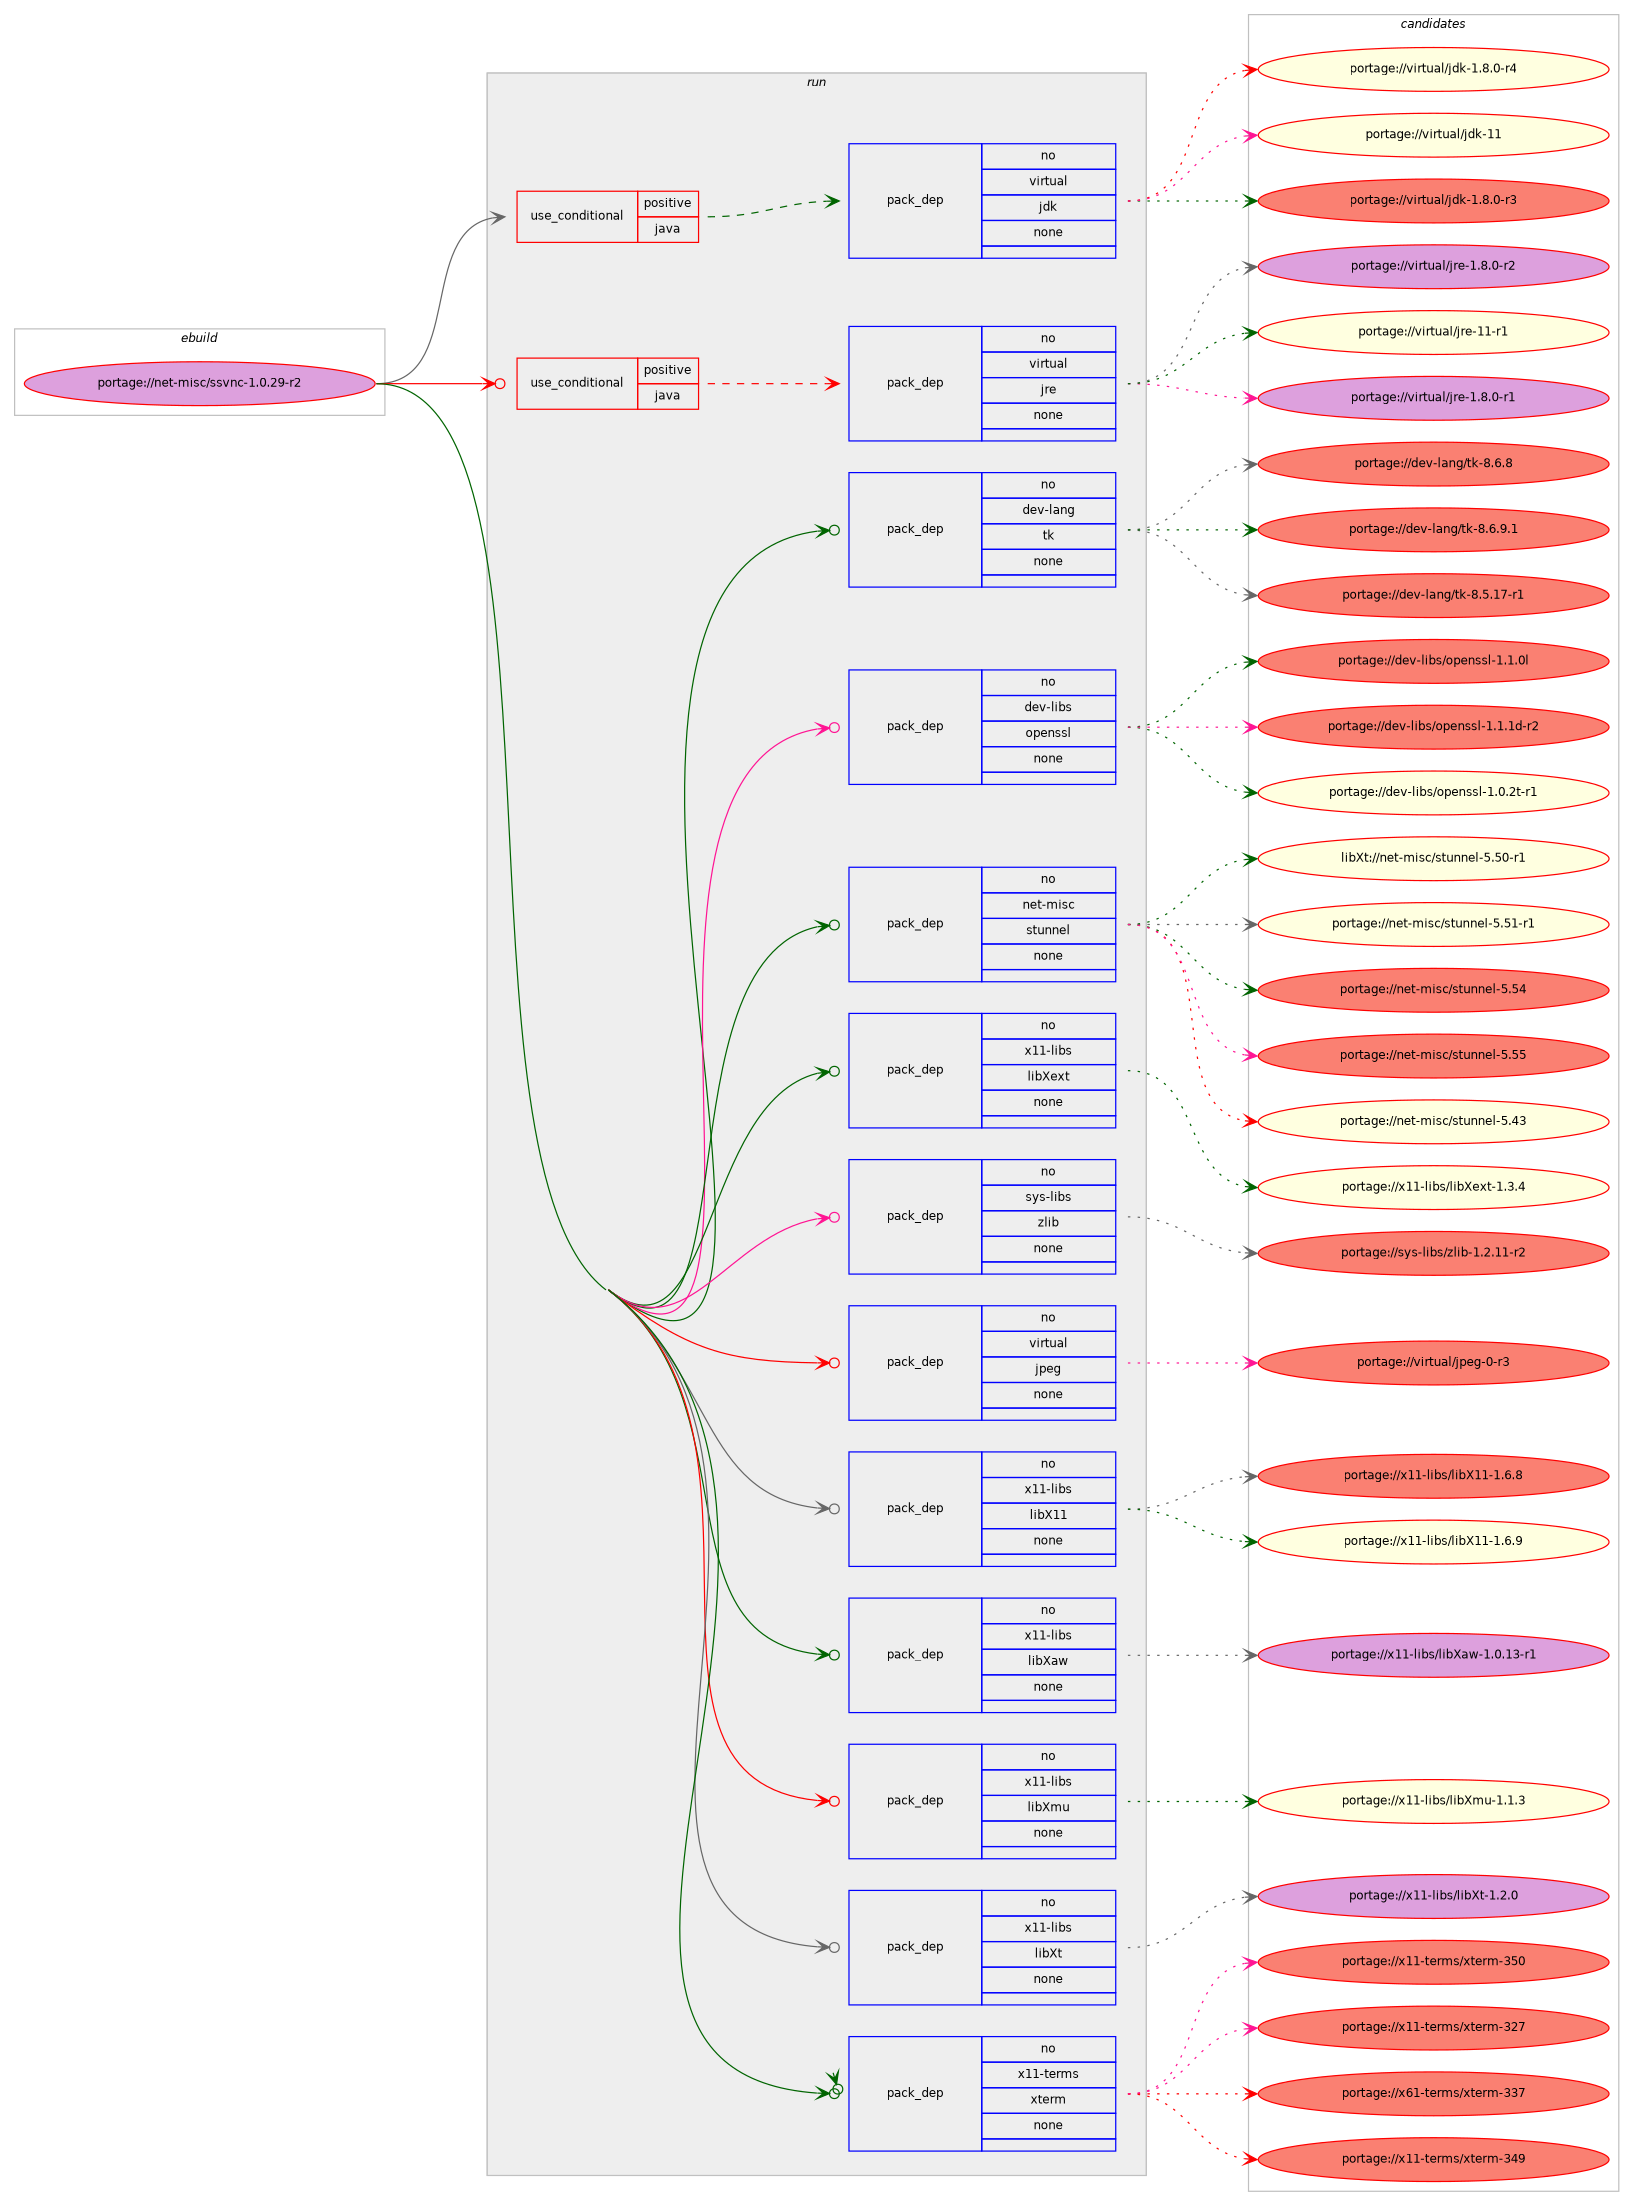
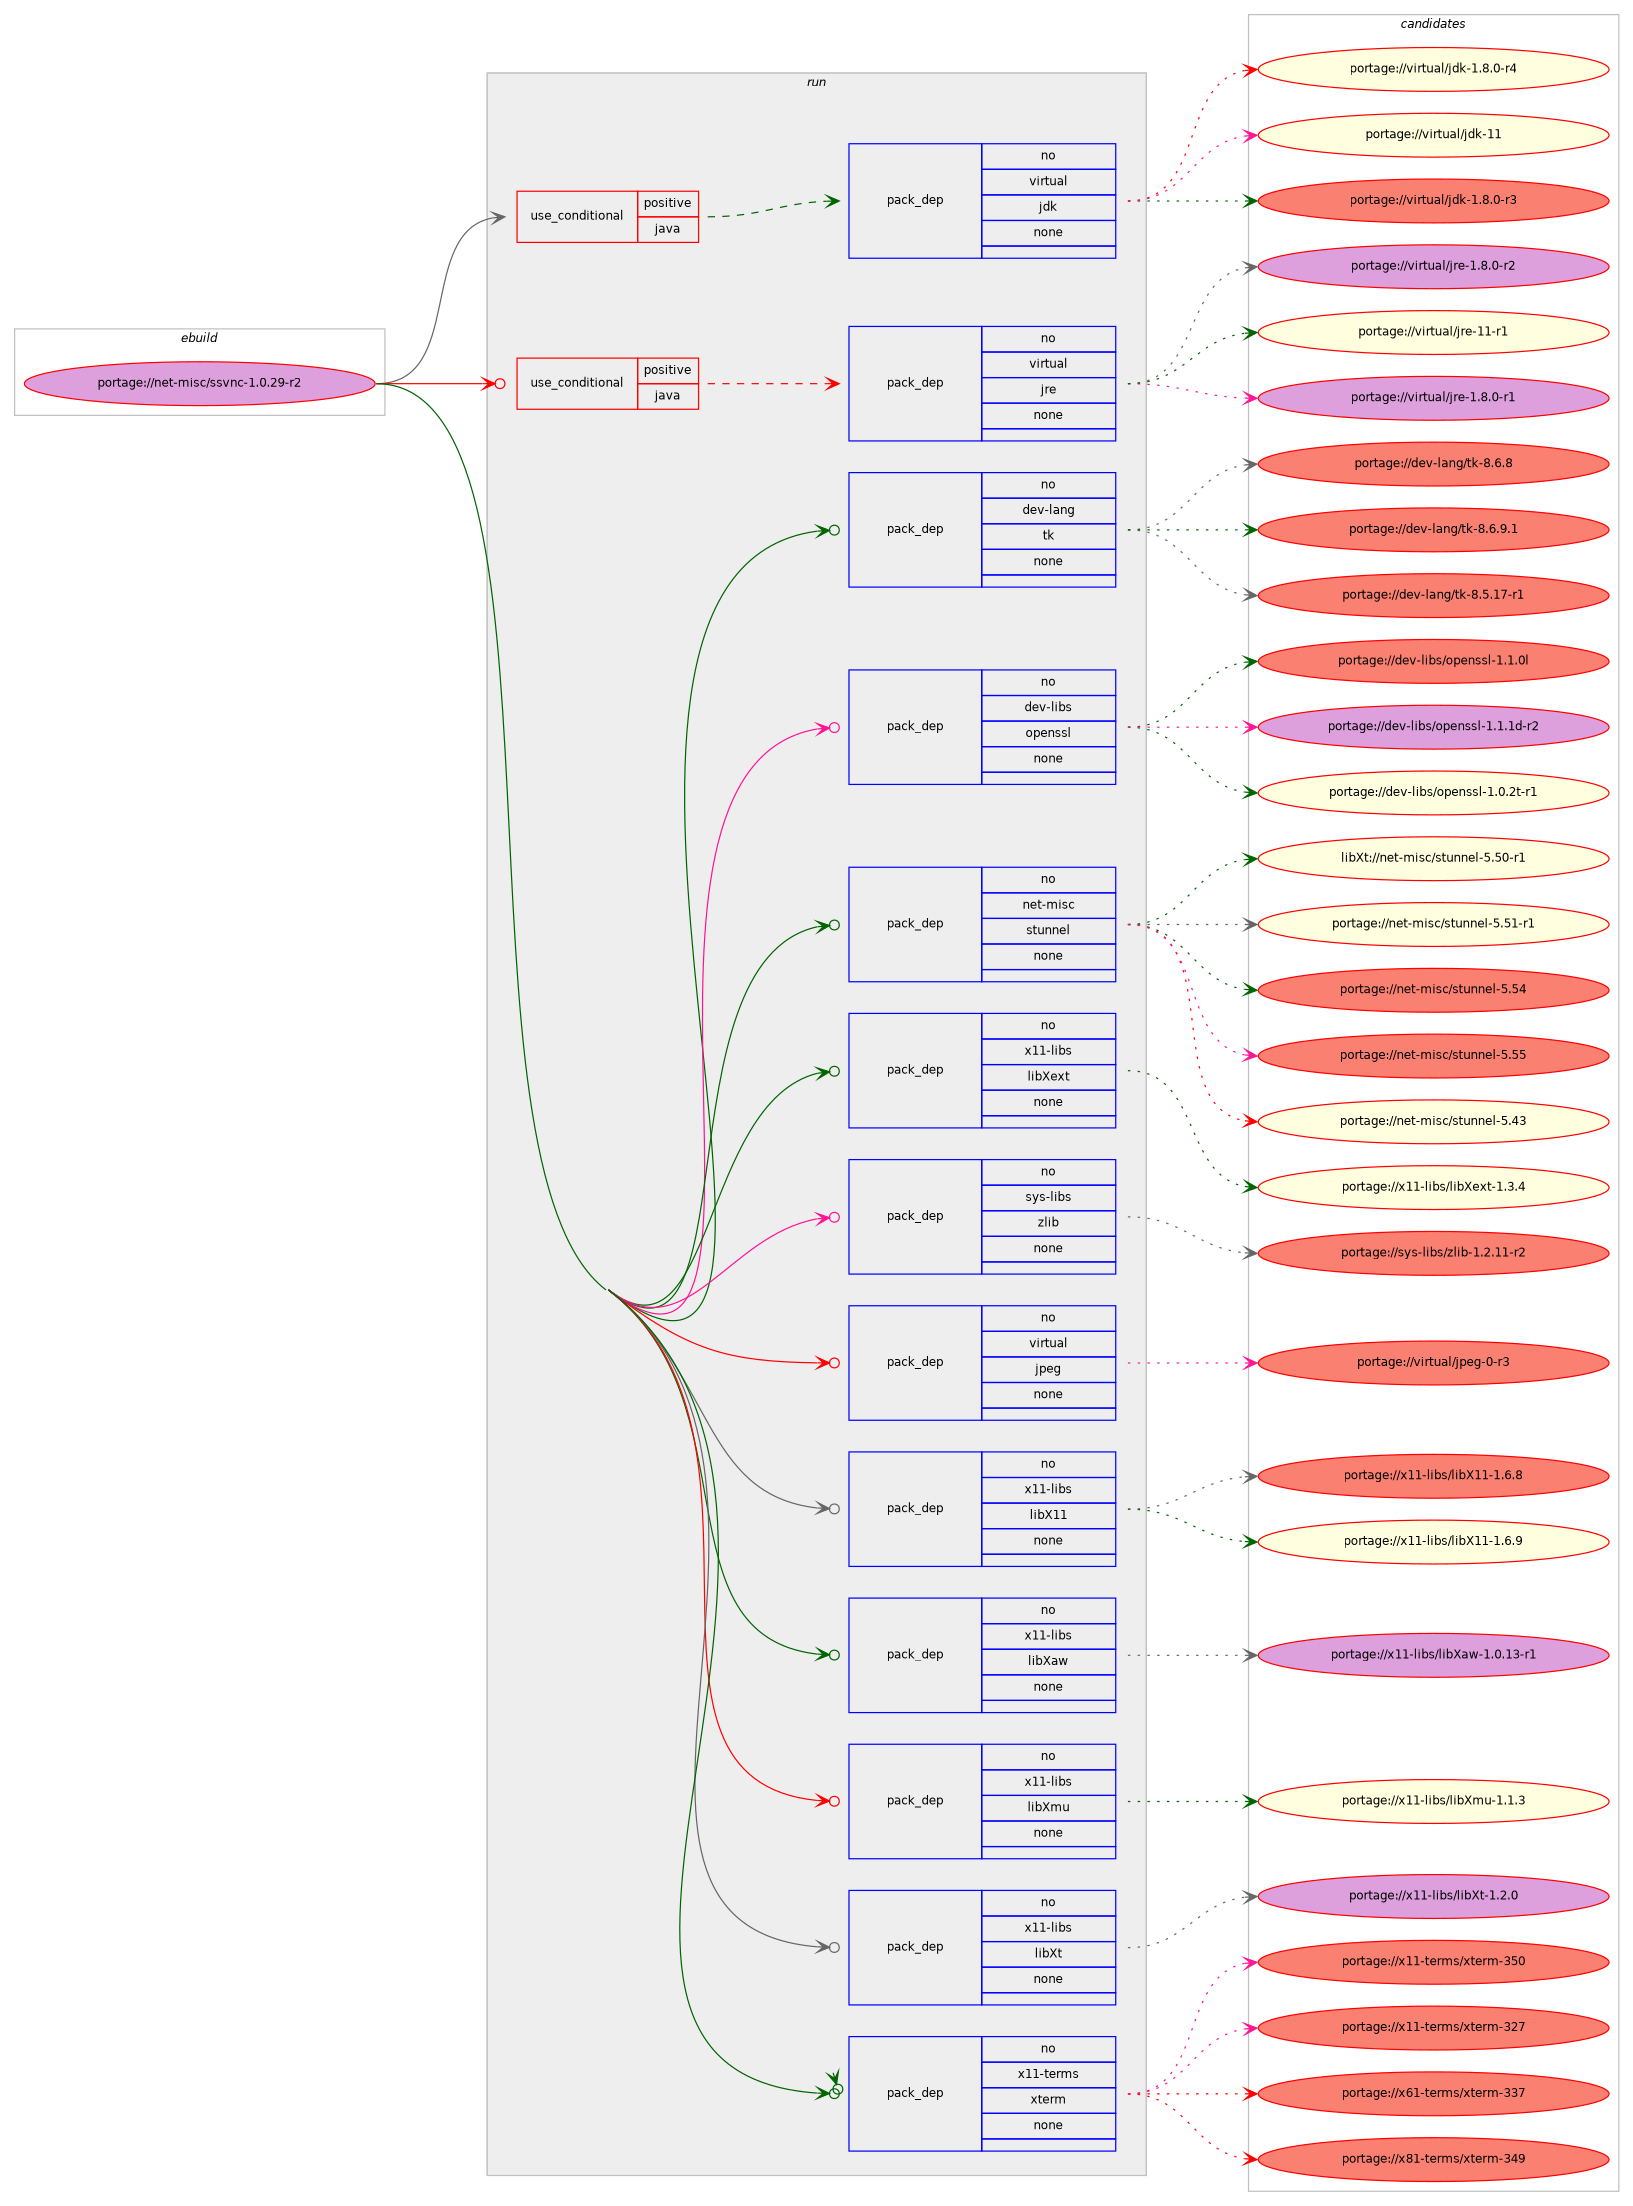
(1434, 727) -> (1434, 727)
(1434, 2160) -> (1434, 2160)
